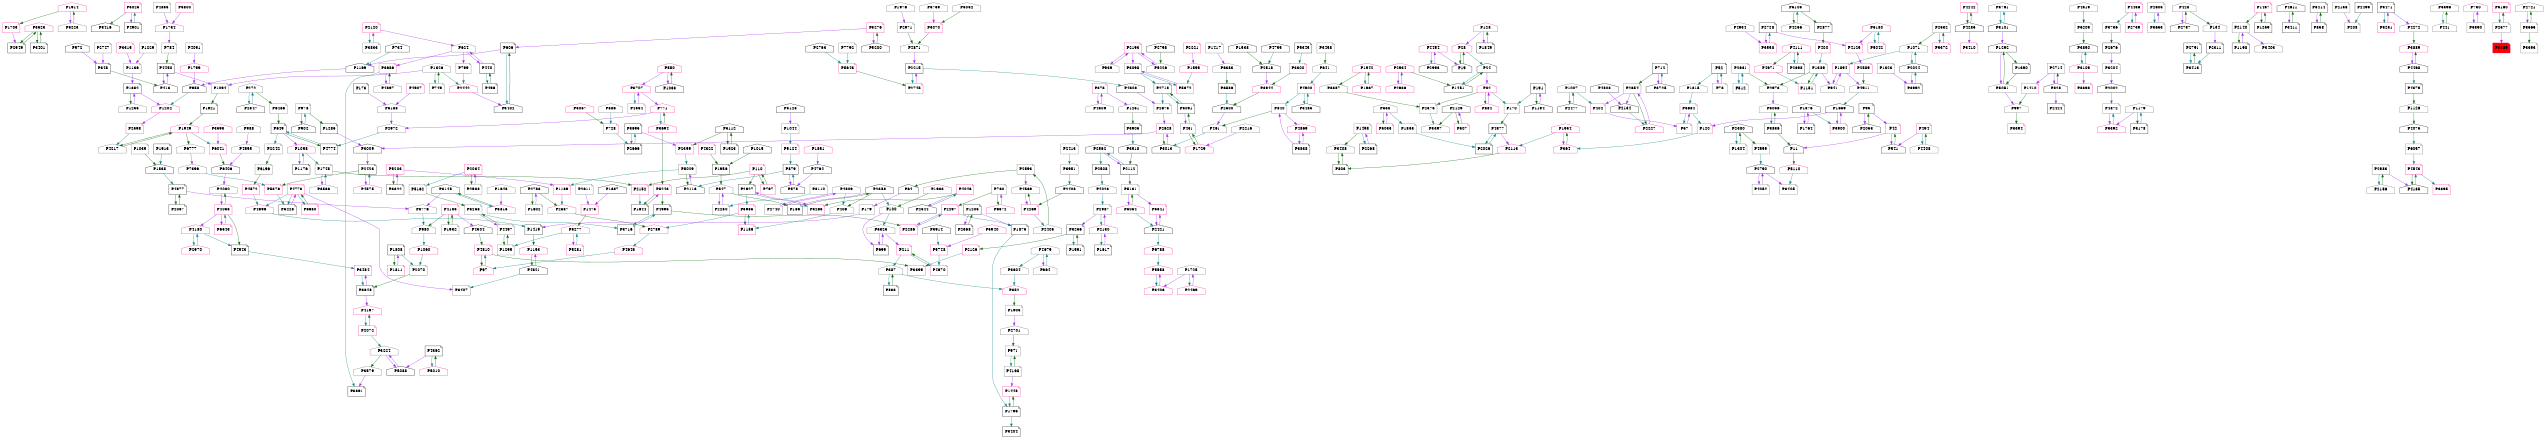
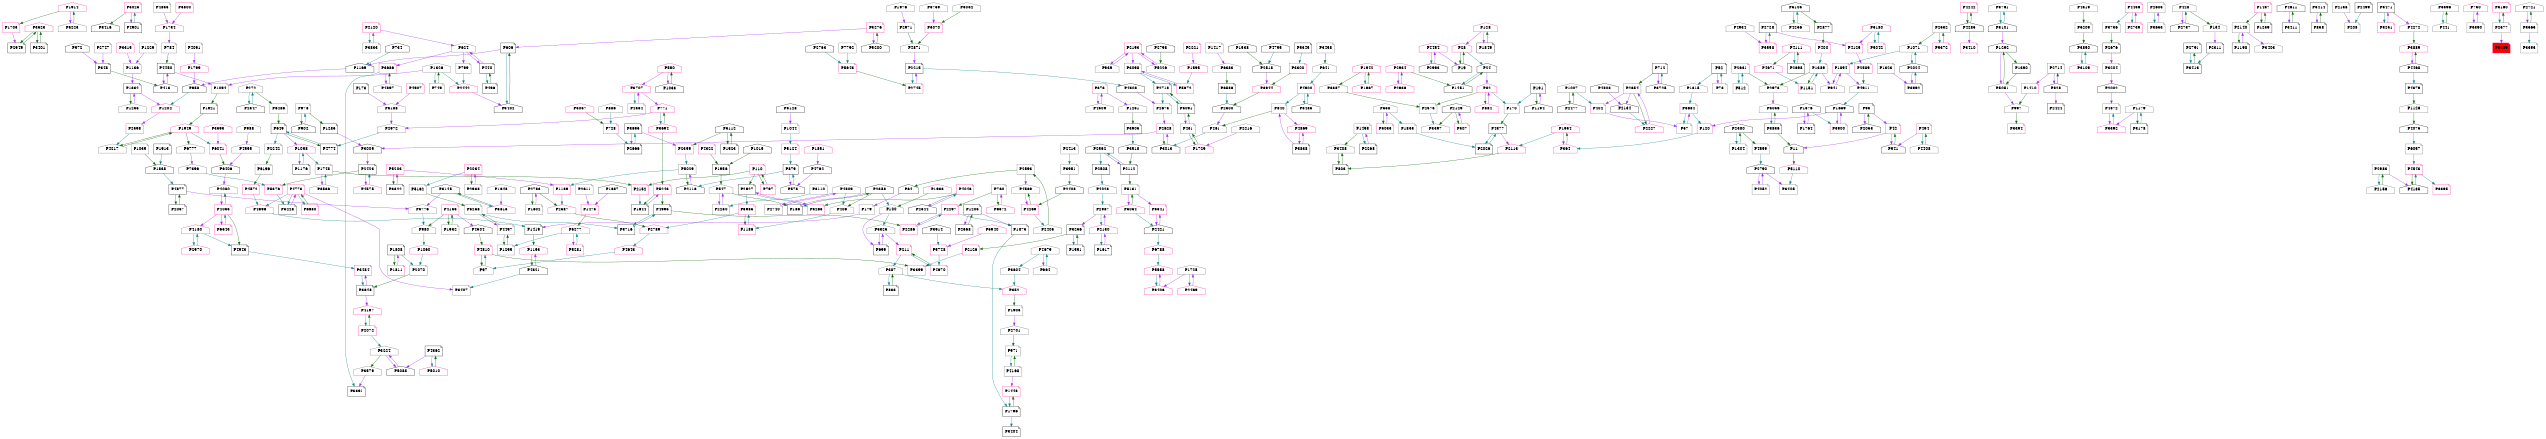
(2529, 37) -> (2529, 37)
(2084, 88) -> none
(483, 270) -> (483, 270)
